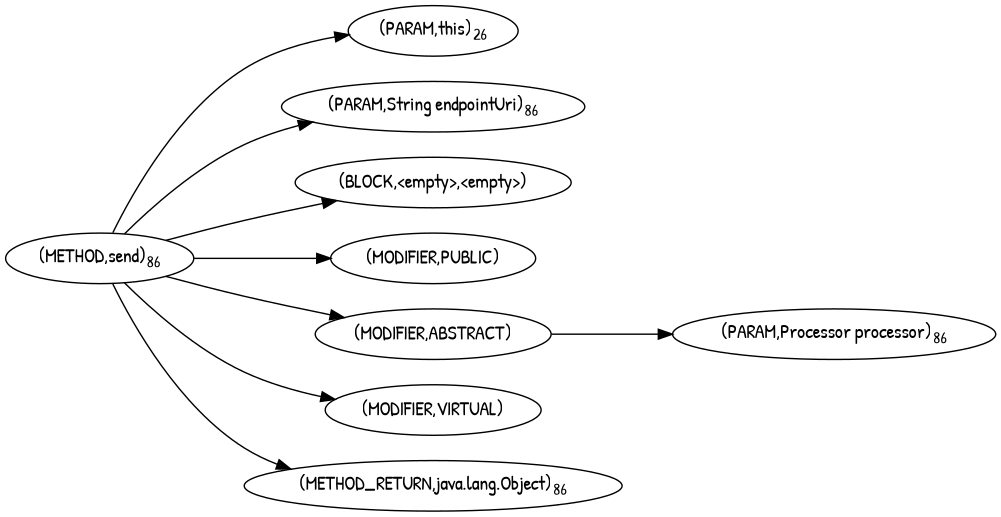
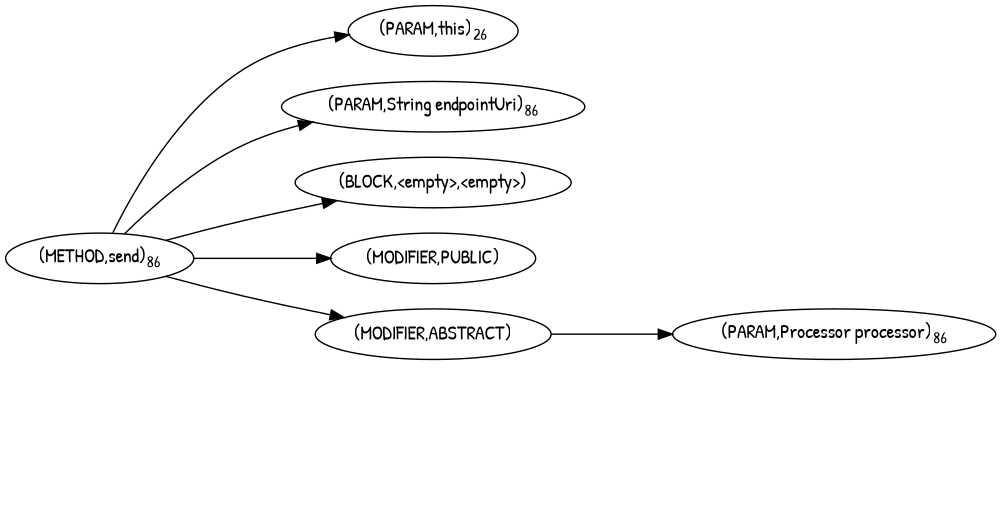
(433, 410) -> none
(433, 486) -> none
